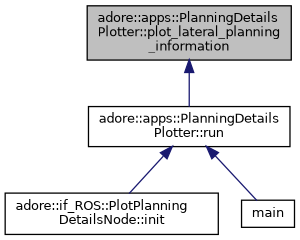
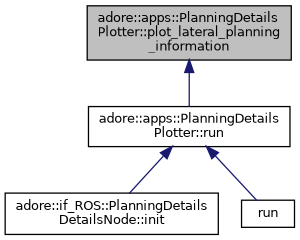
(112, 214) -> (112, 214)
(268, 214) -> (268, 214)
